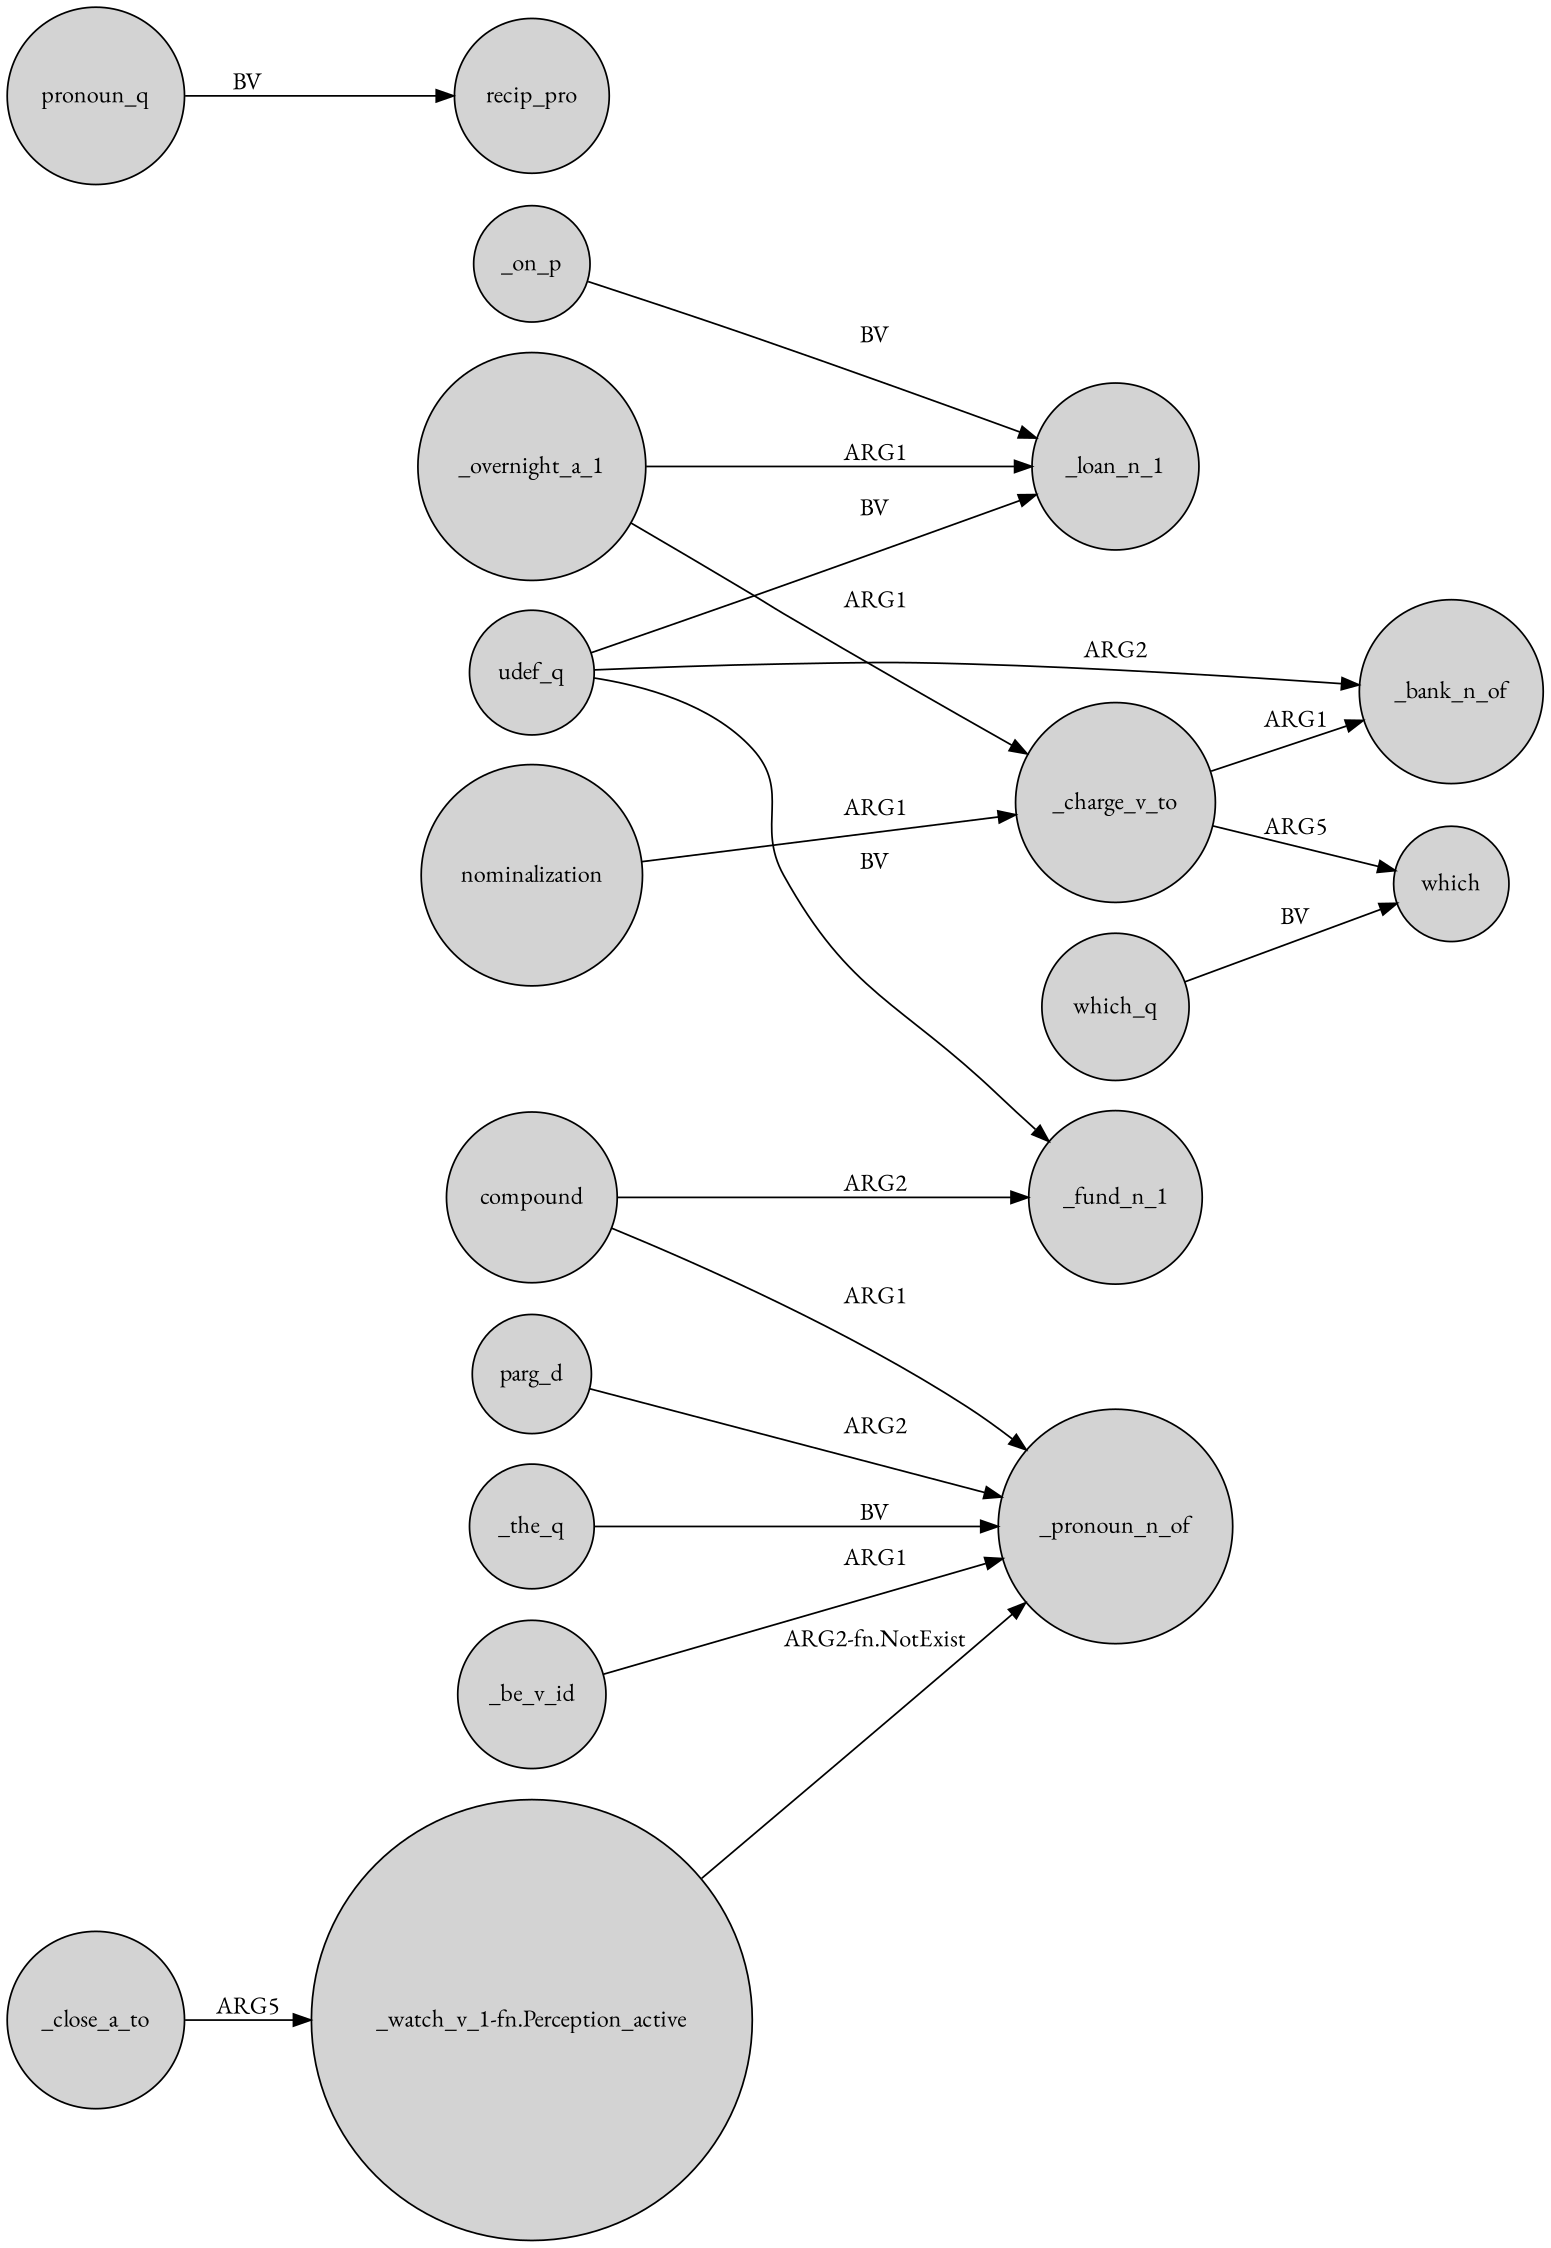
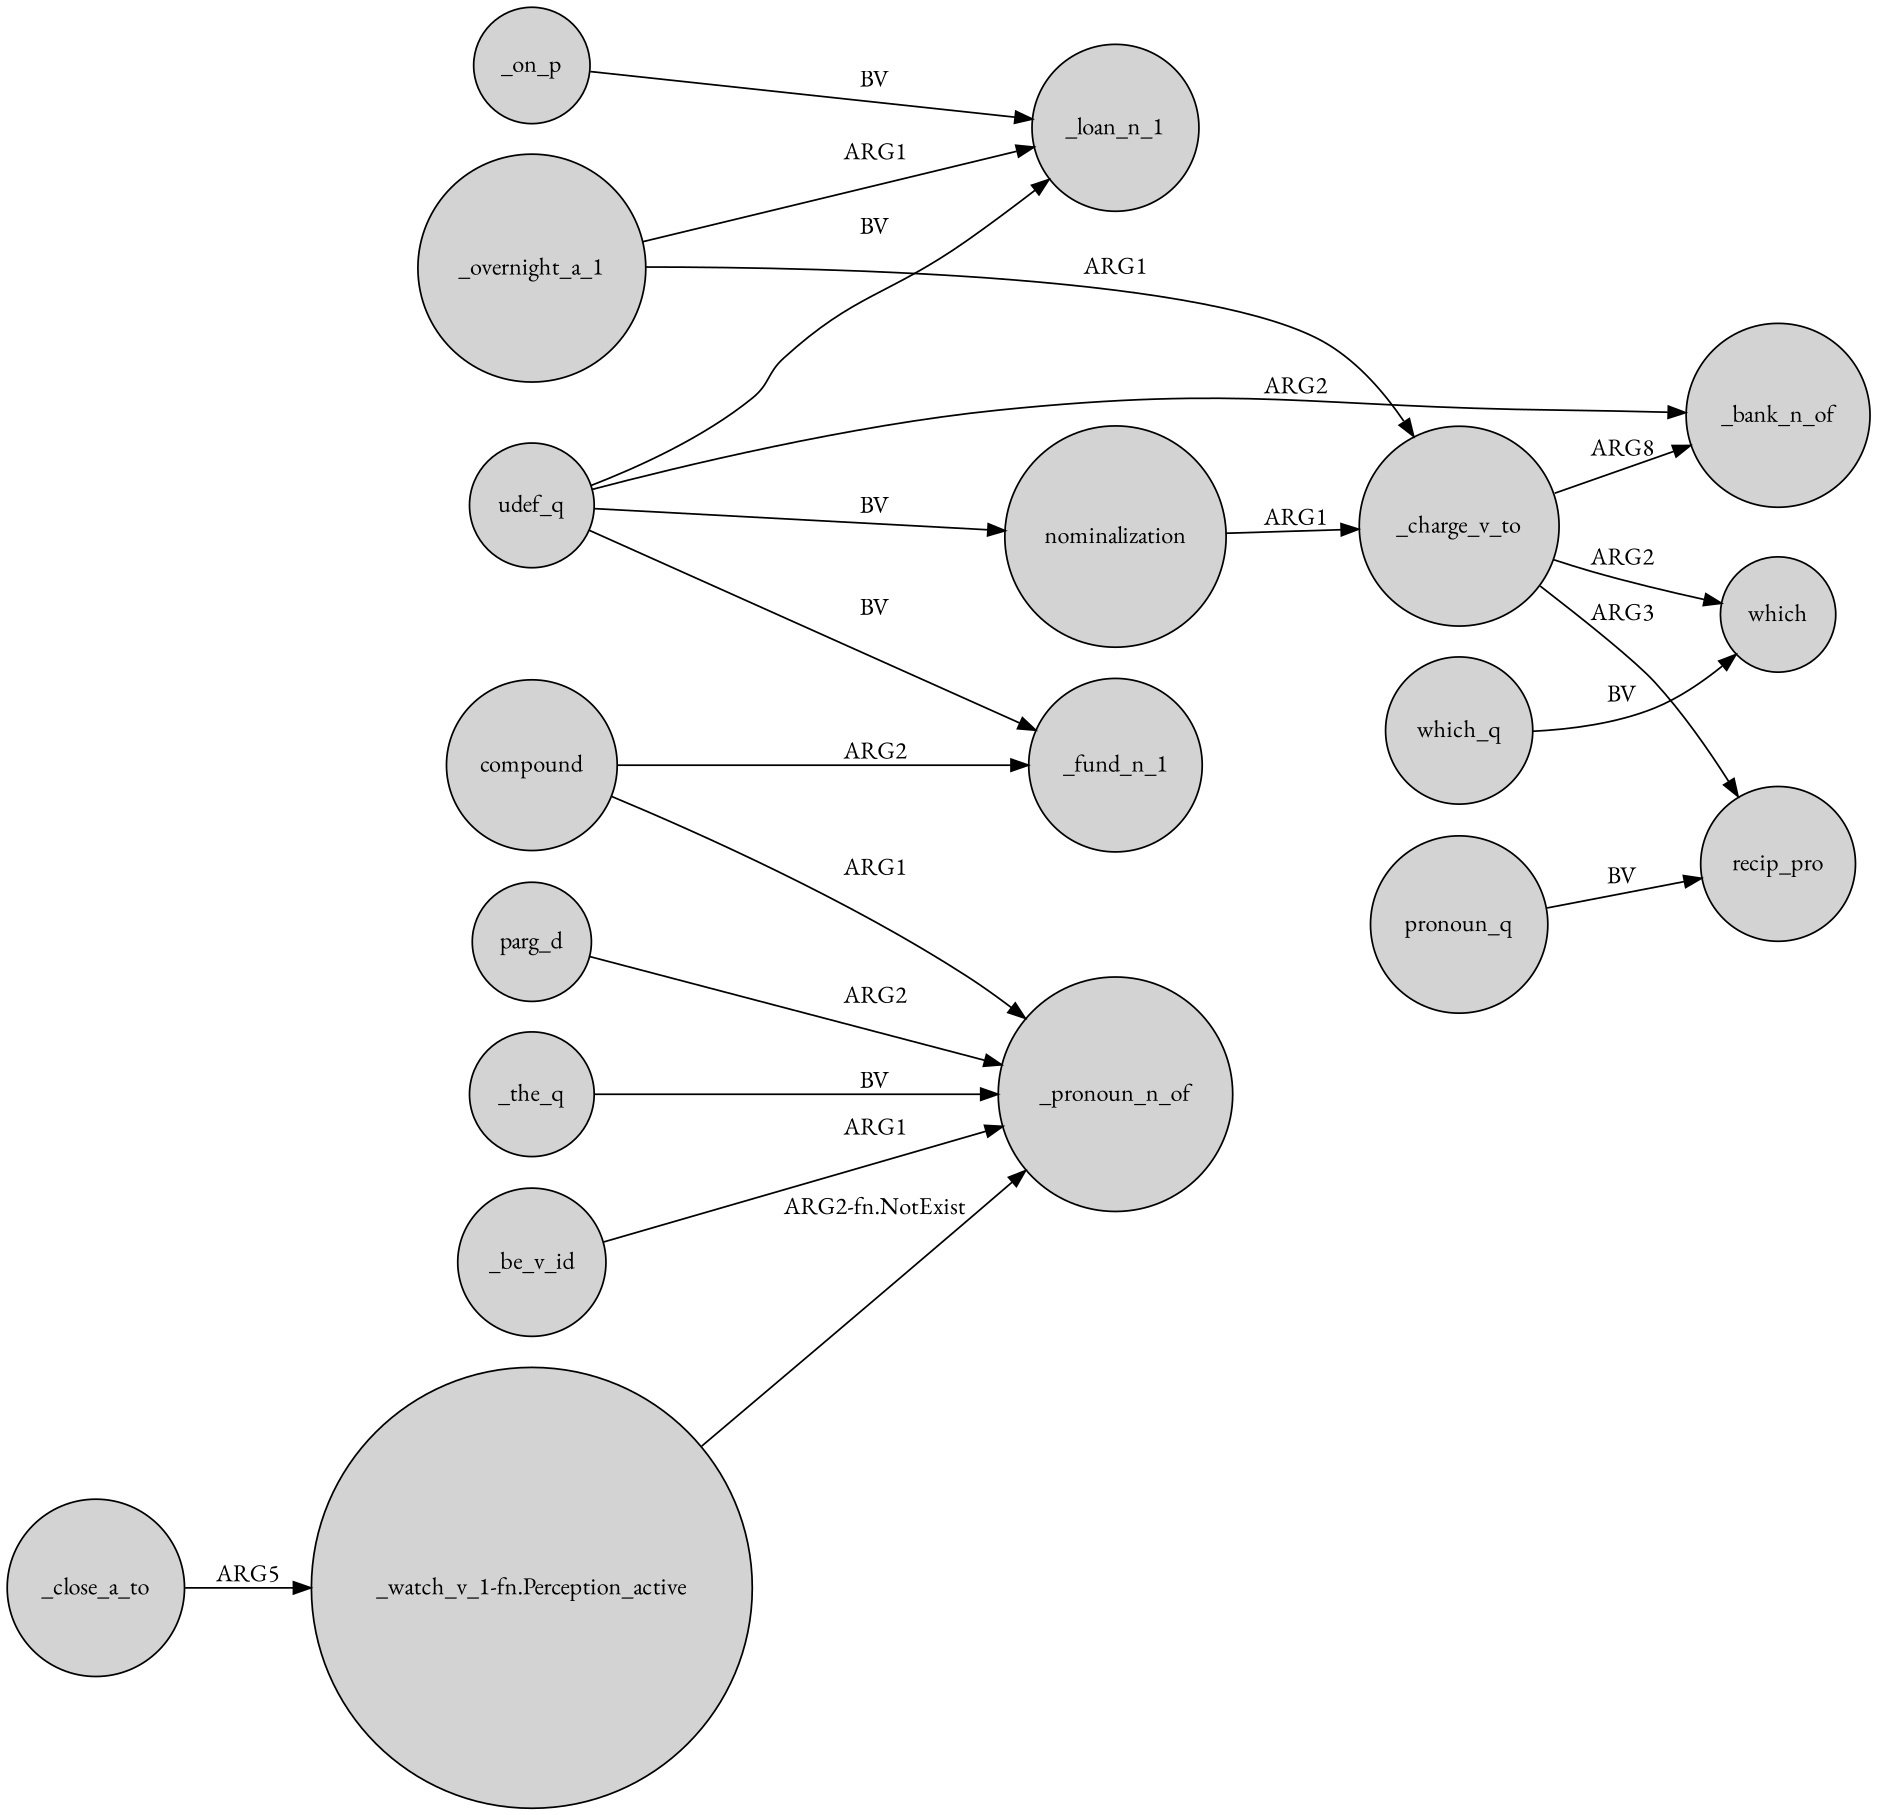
none -> (791, 519)
none -> (1646, 673)
(1296, 720) -> (1623, 449)
(1296, 828) -> (1623, 558)
